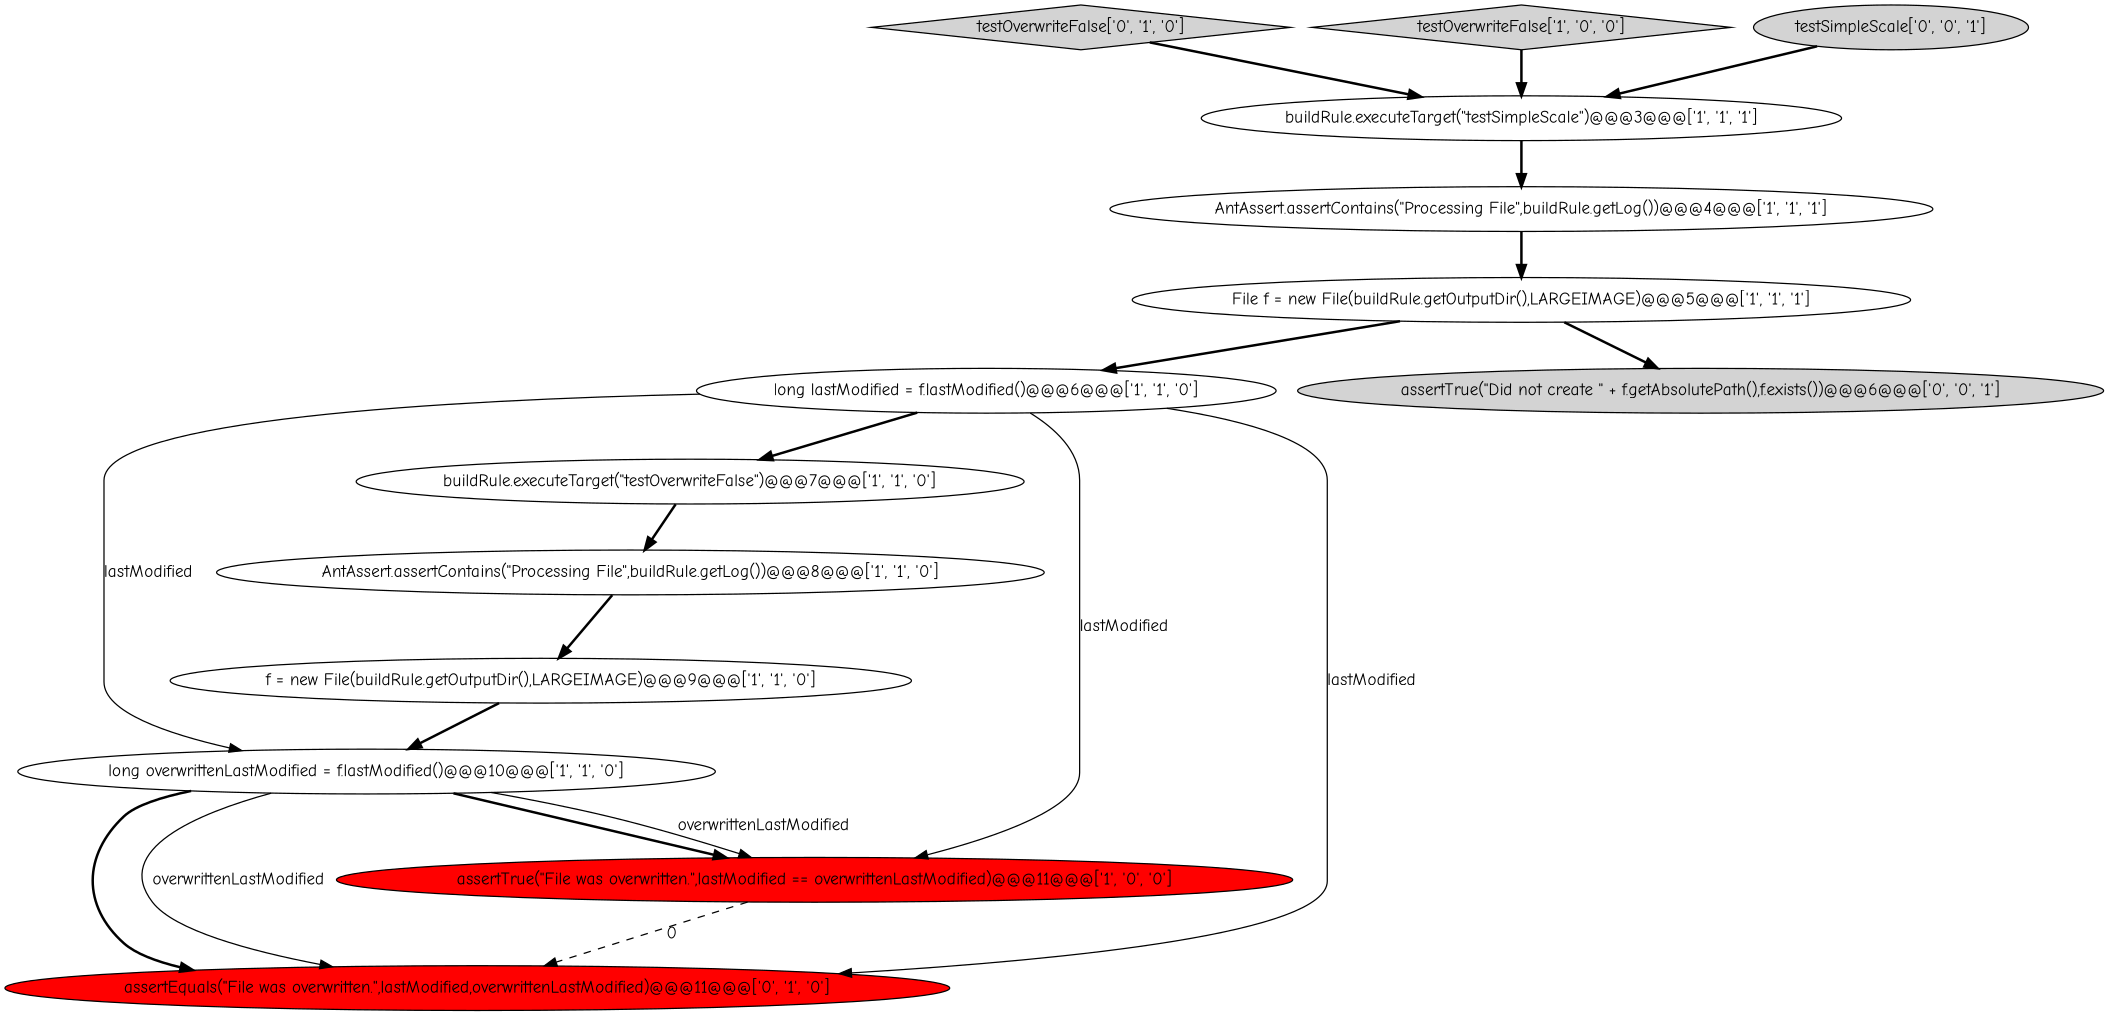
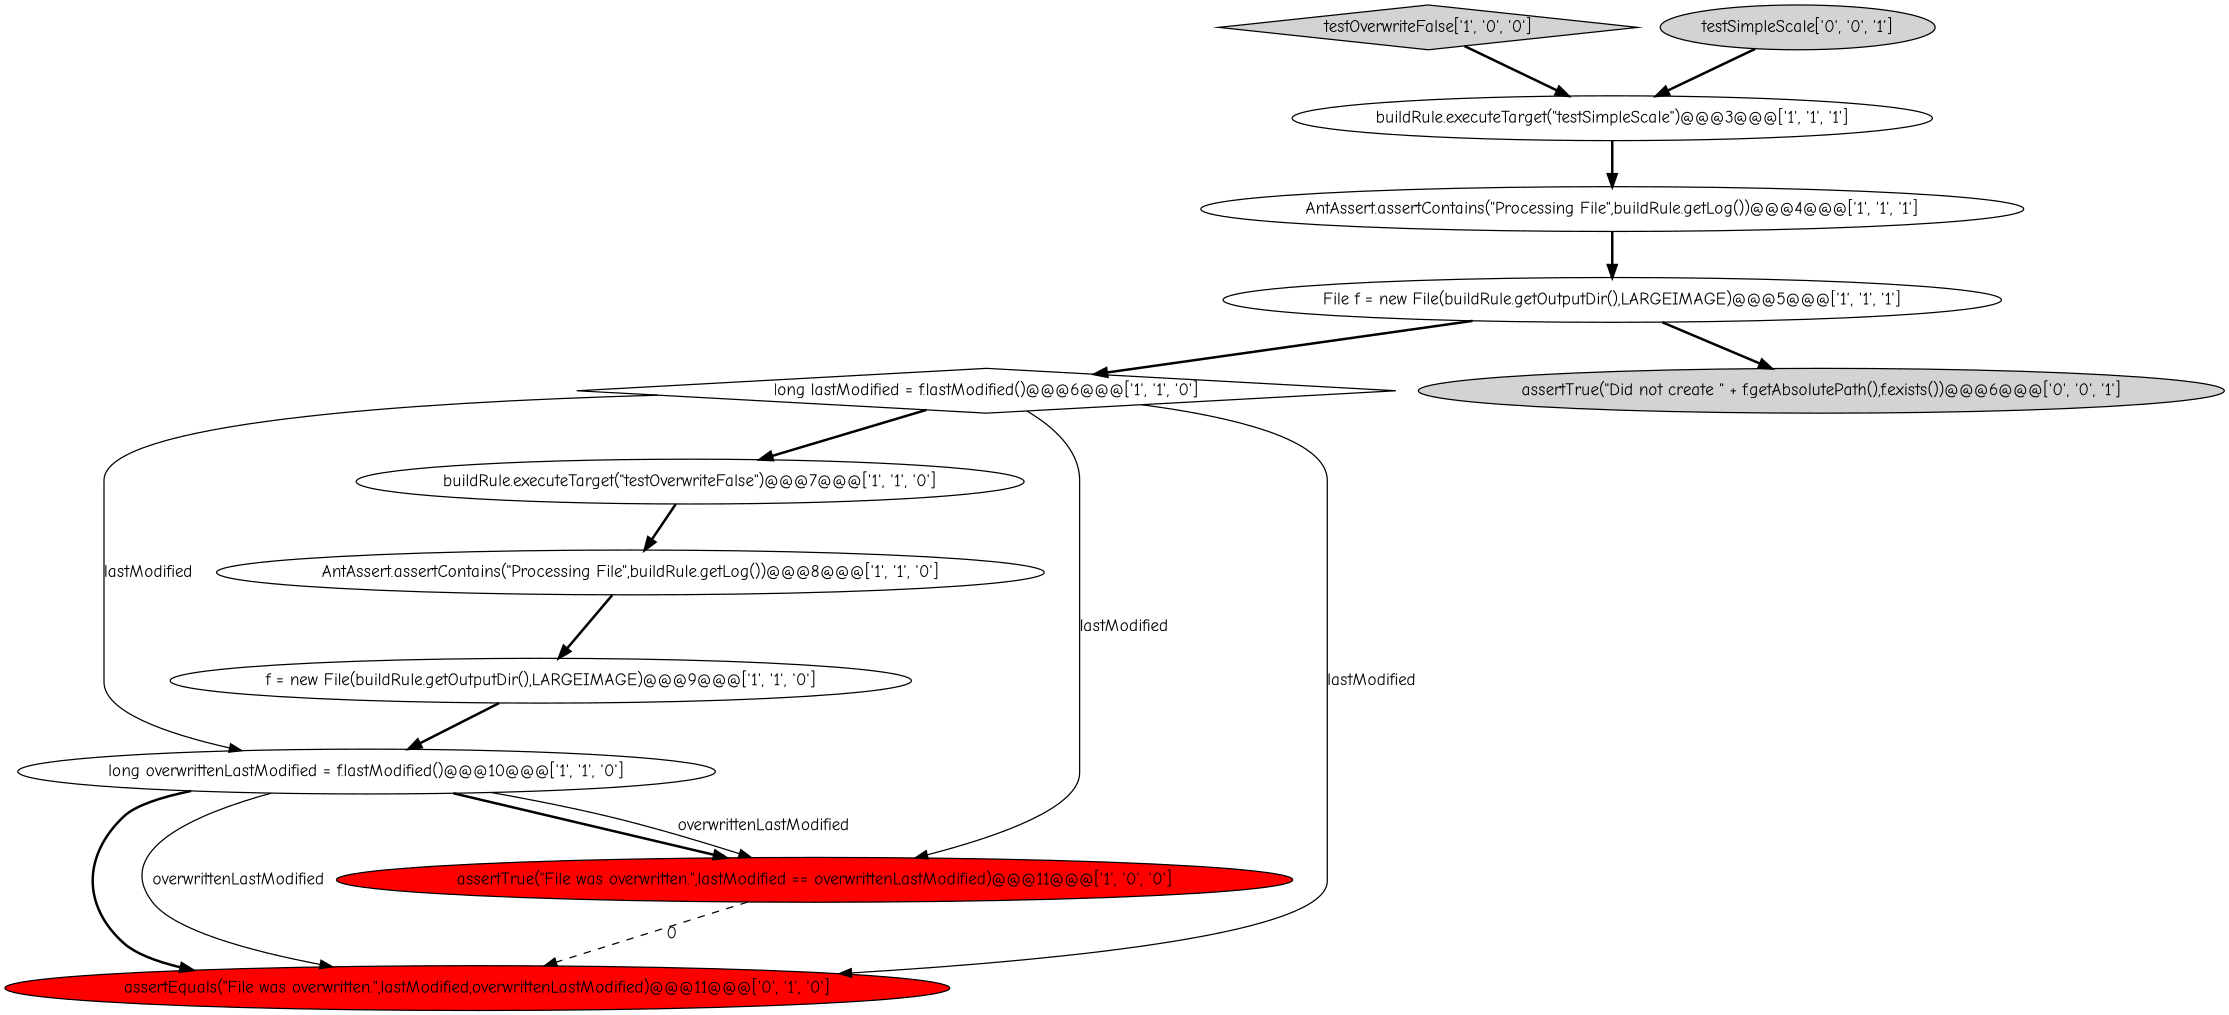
(1081, 27) -> none
(986, 391) -> (986, 391)
